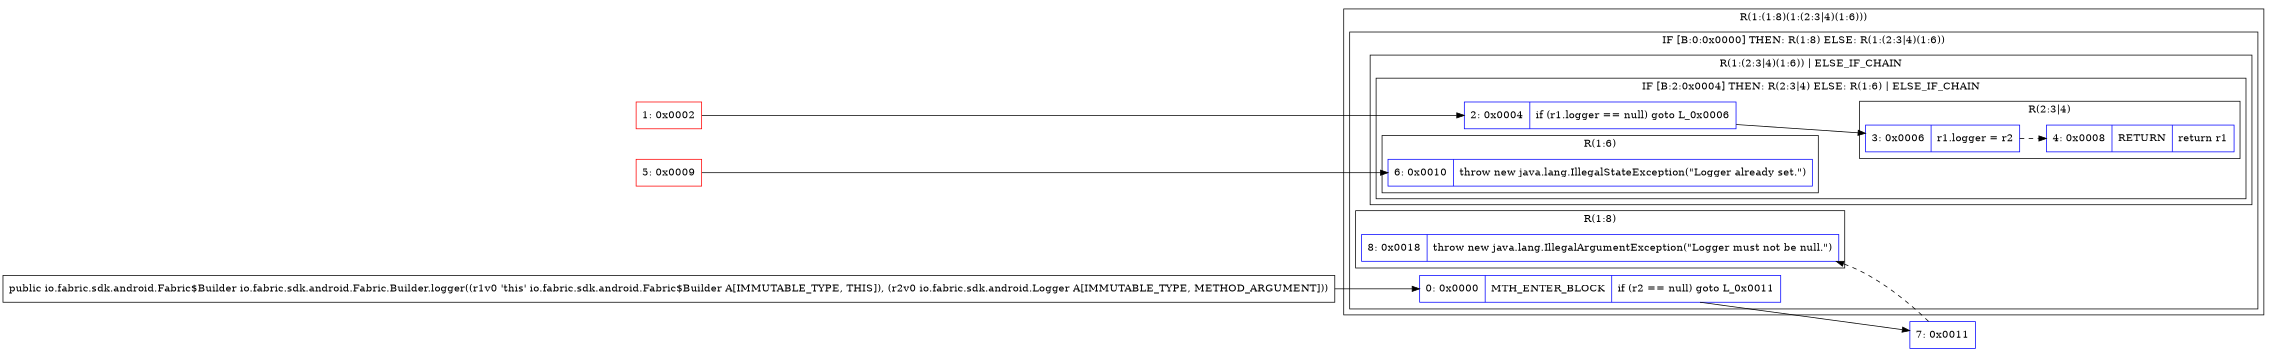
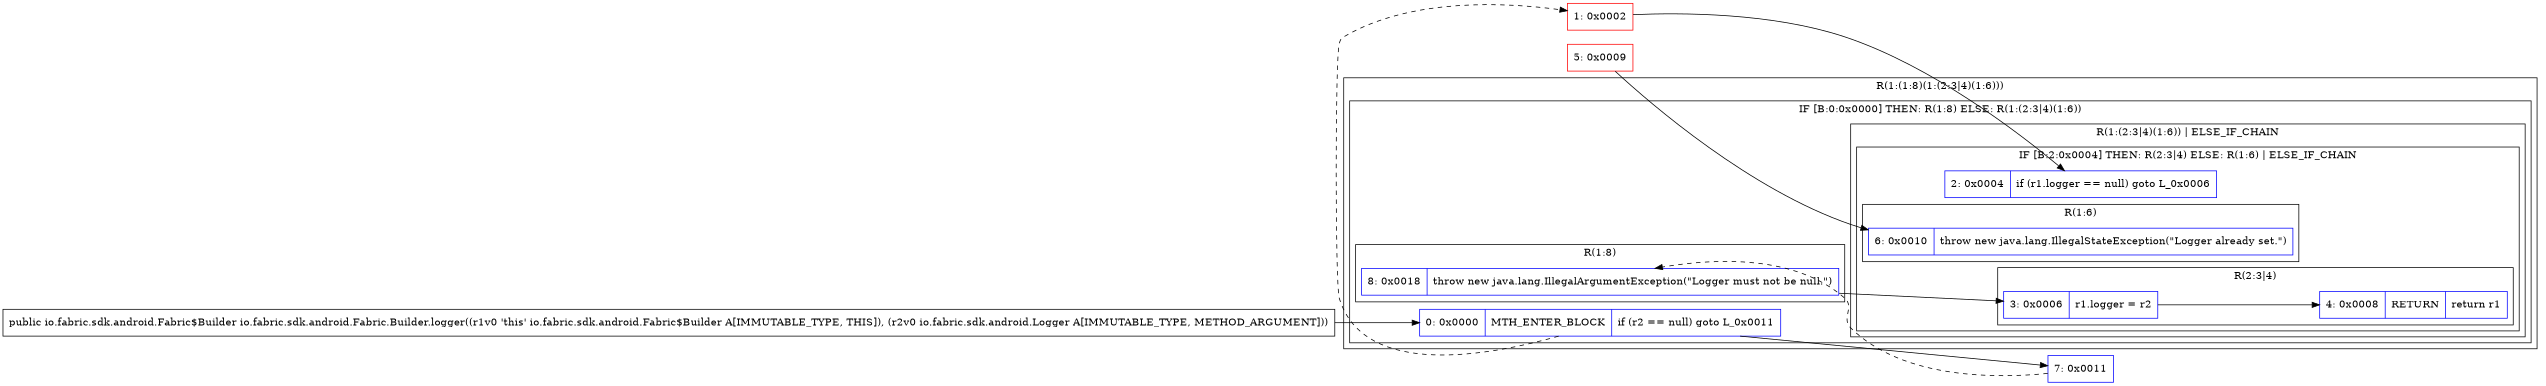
(1797, 129) -> (1918, 297)
(2029, 138) -> (2235, 305)
none -> (1336, 178)
